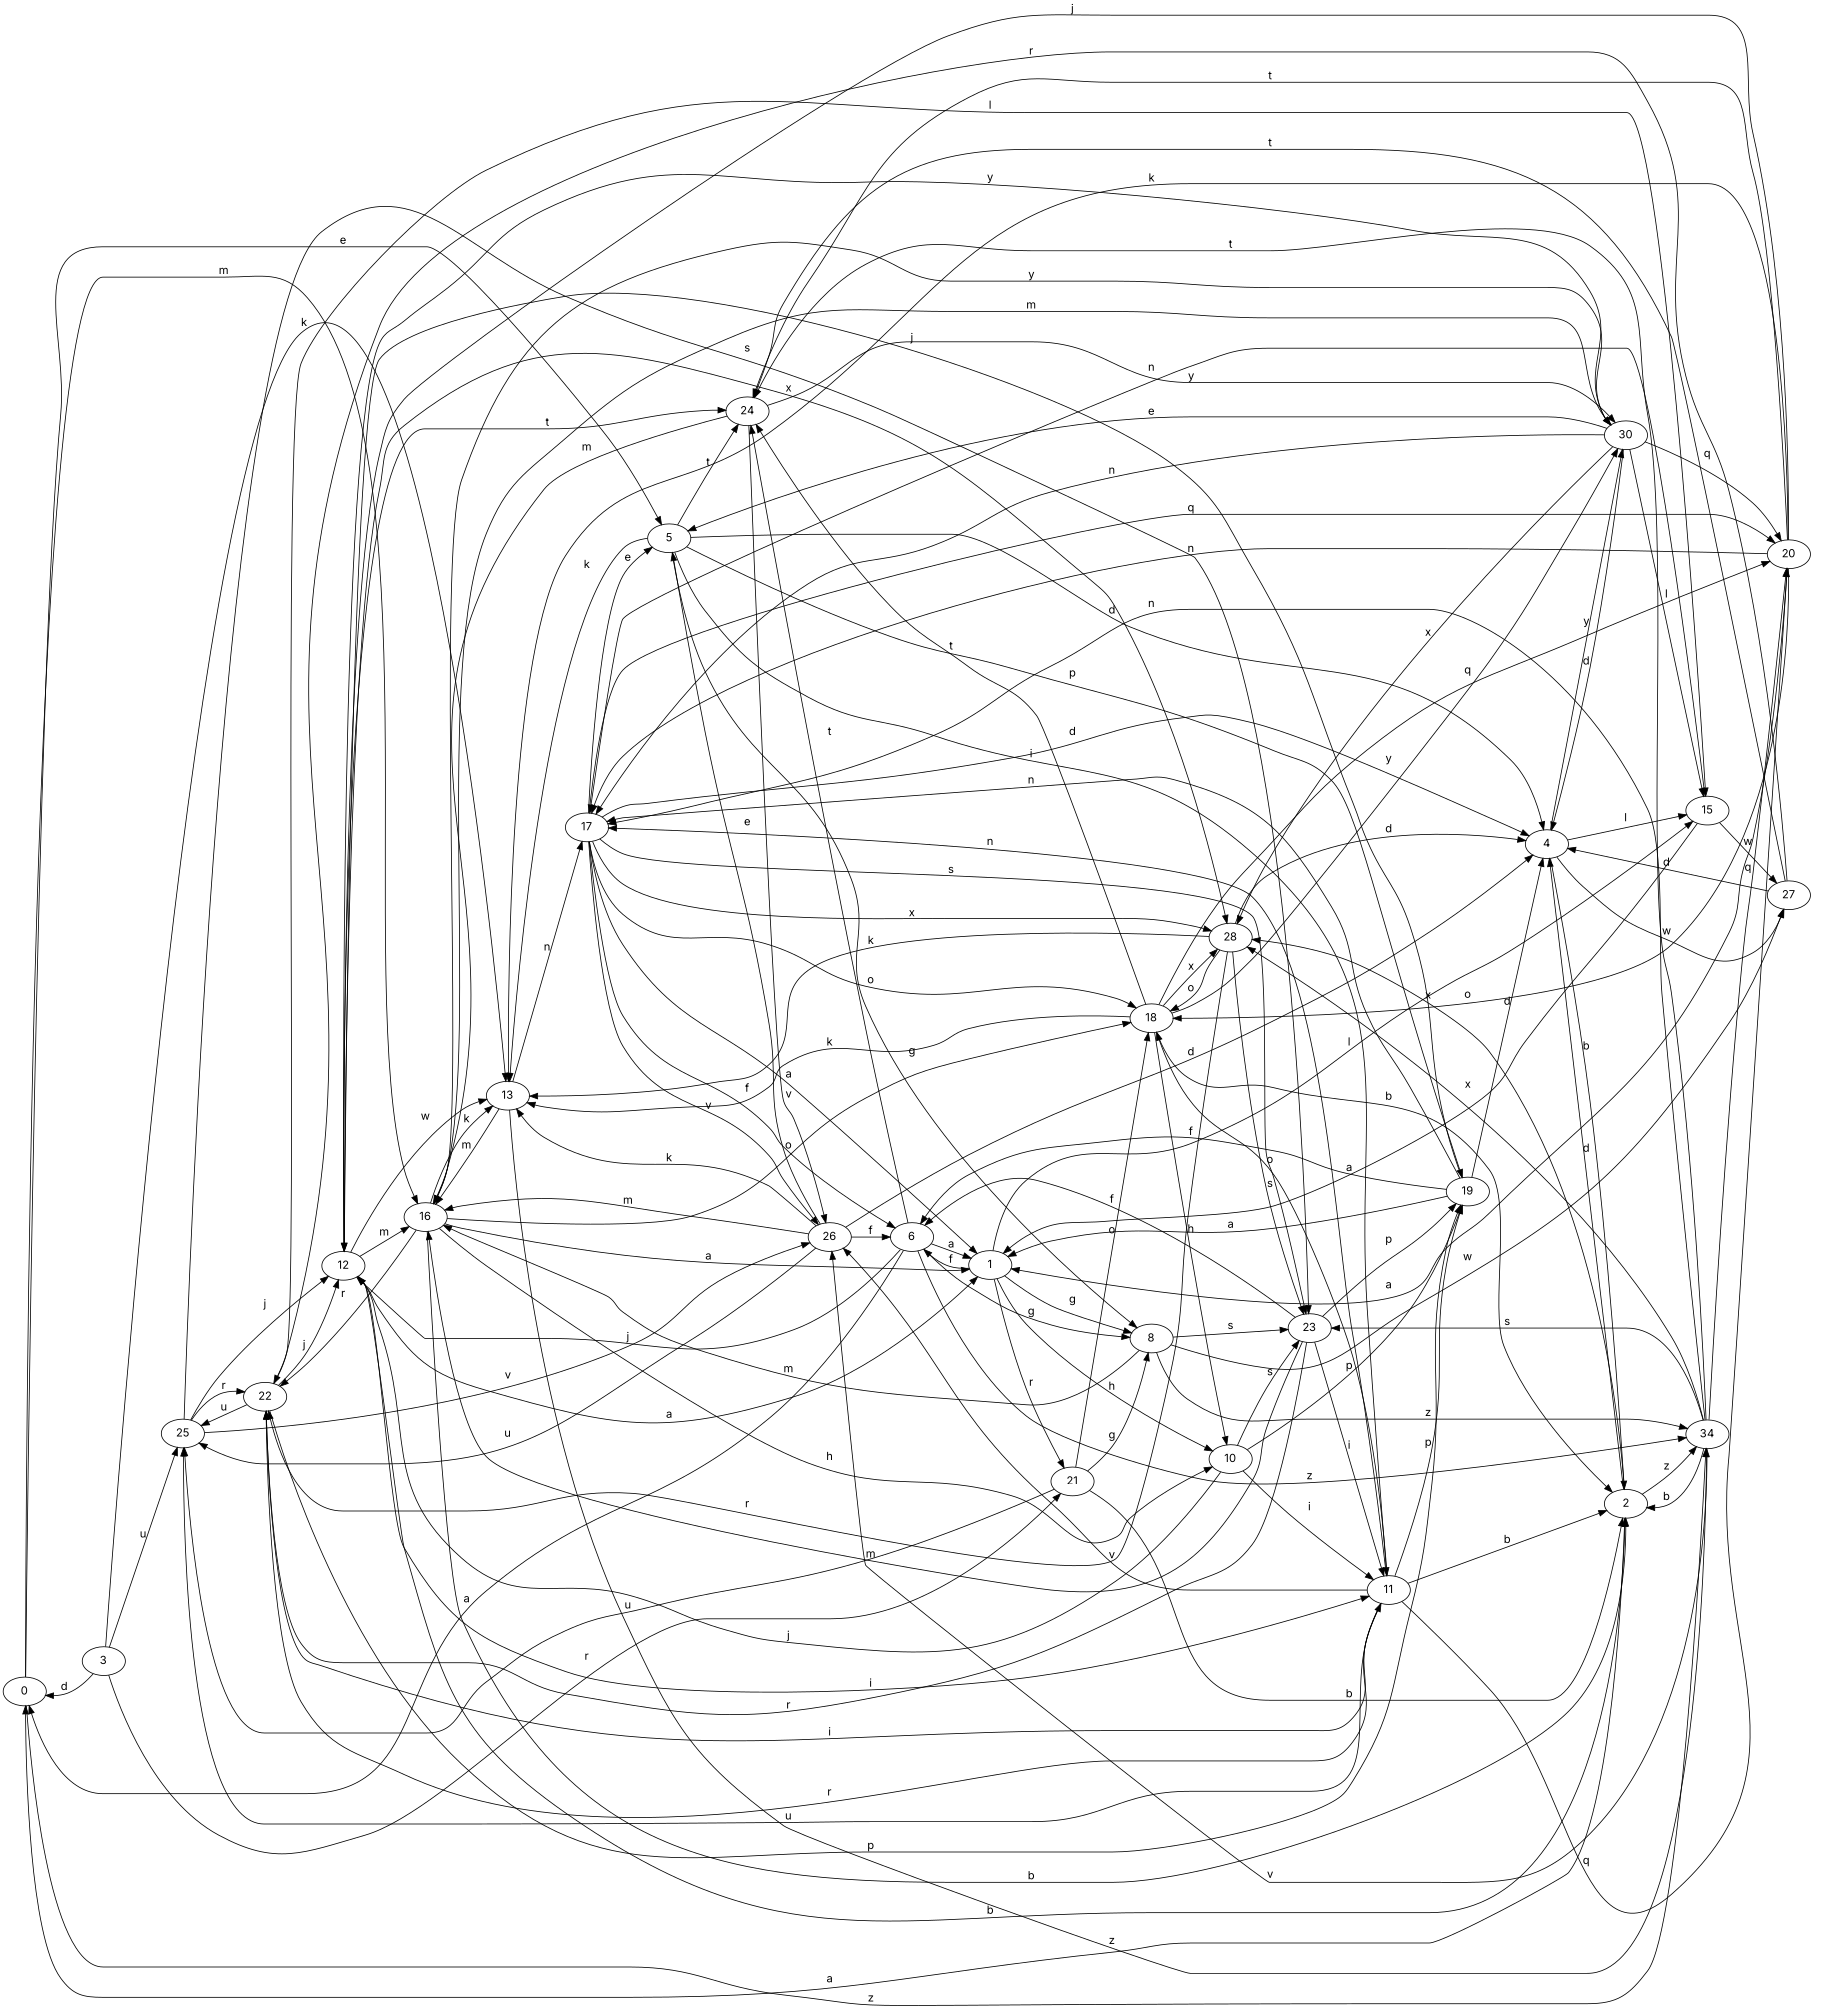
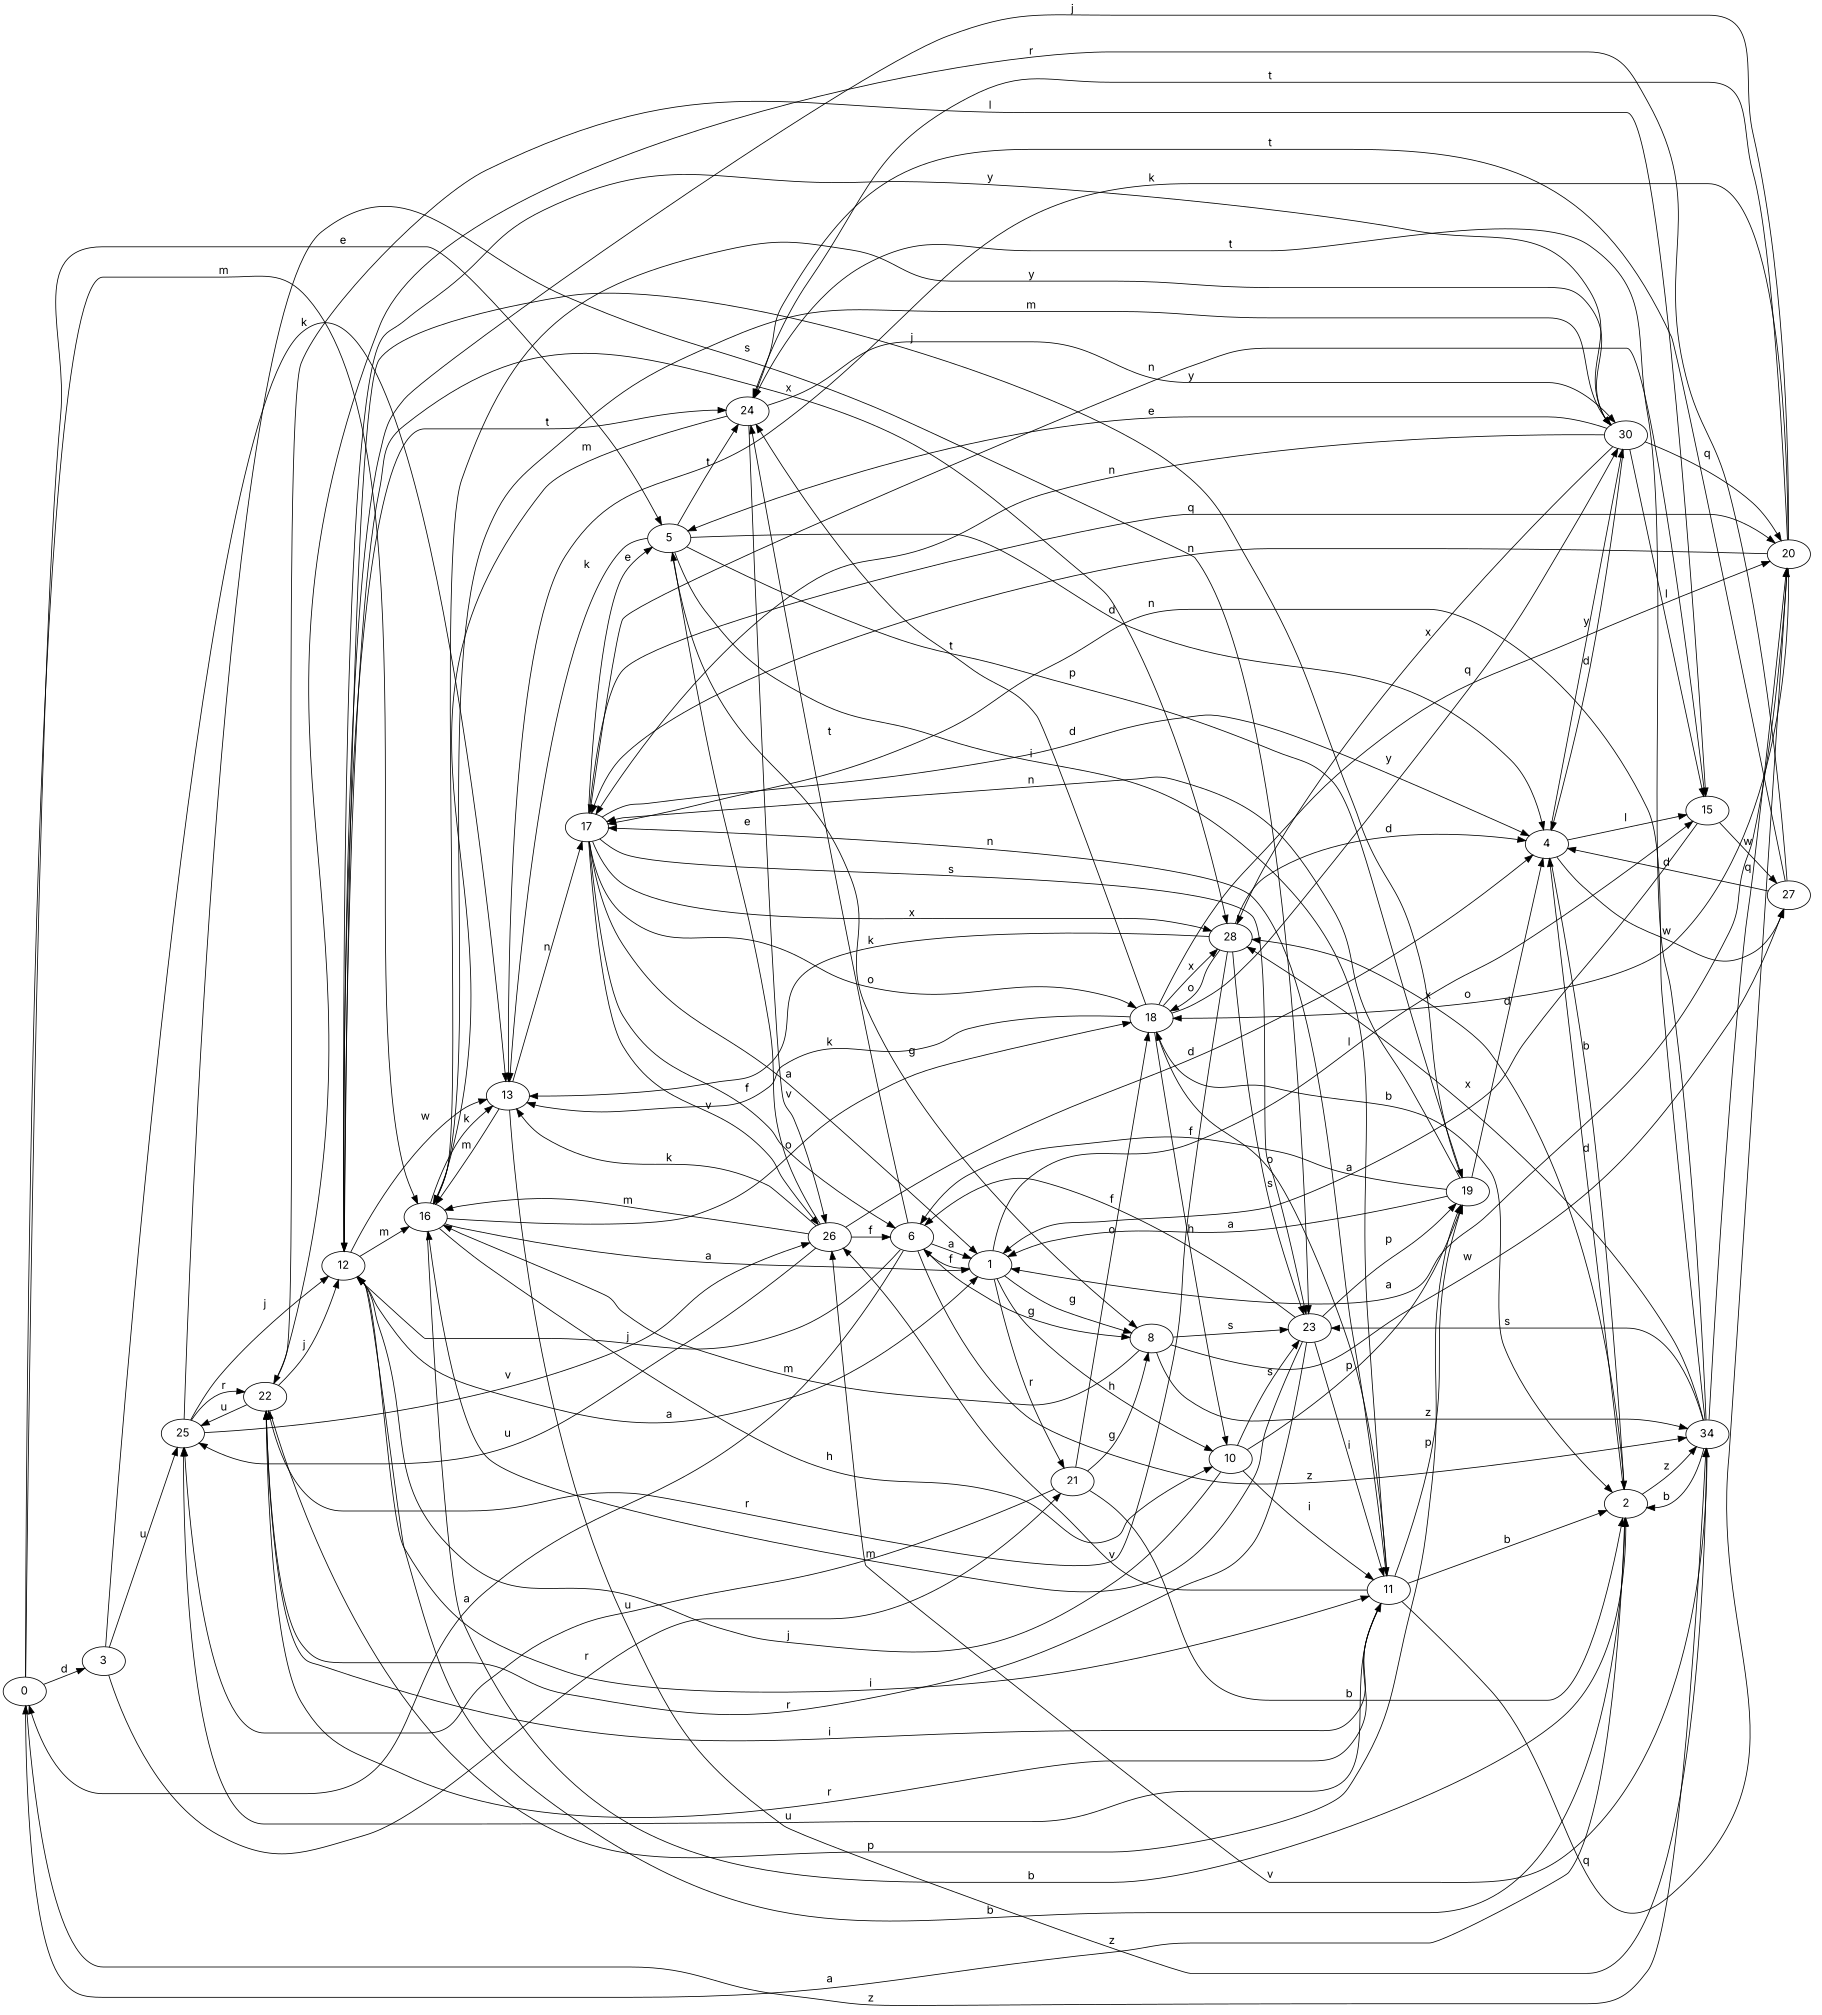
(356, 1310) -> none
(76, 1689) -> (61, 1678)
